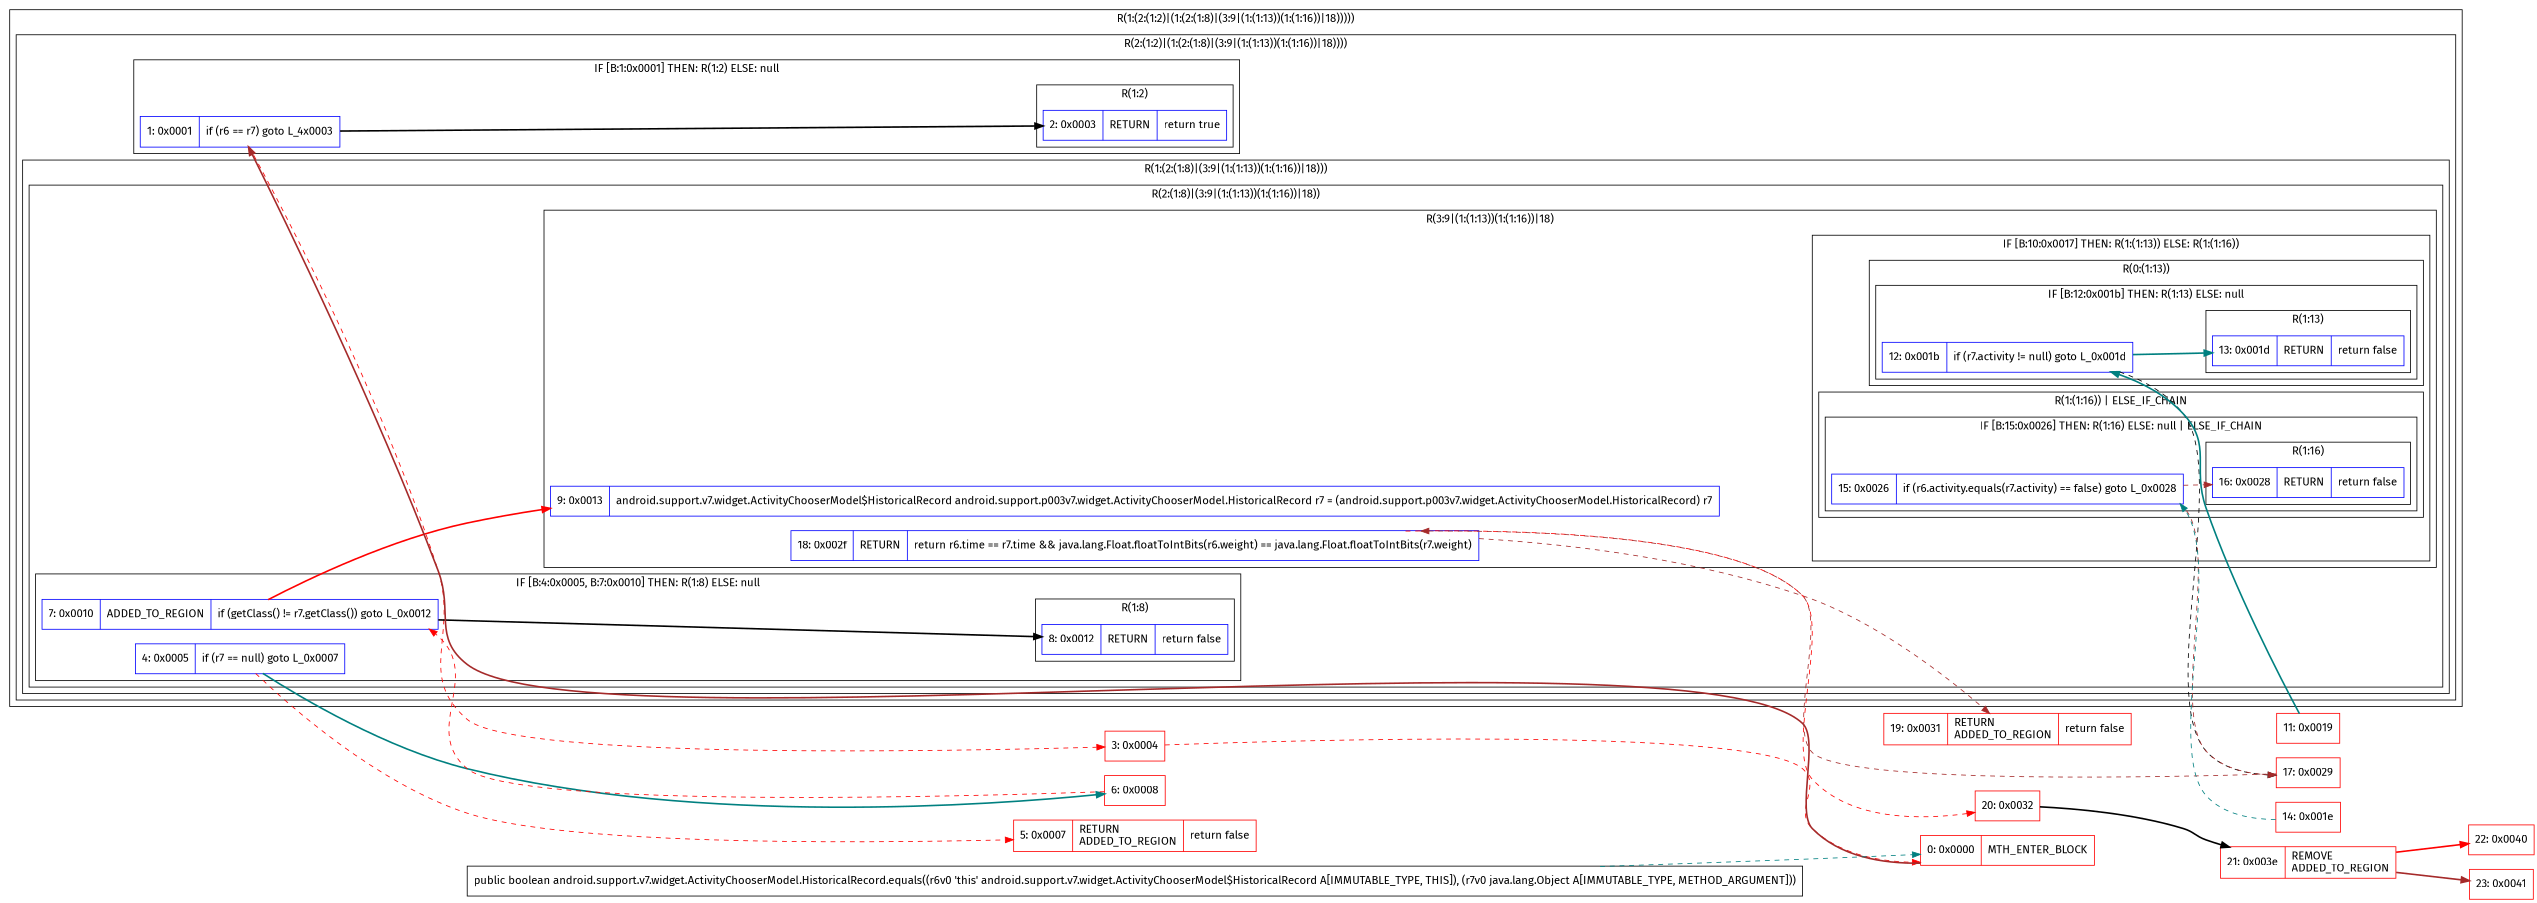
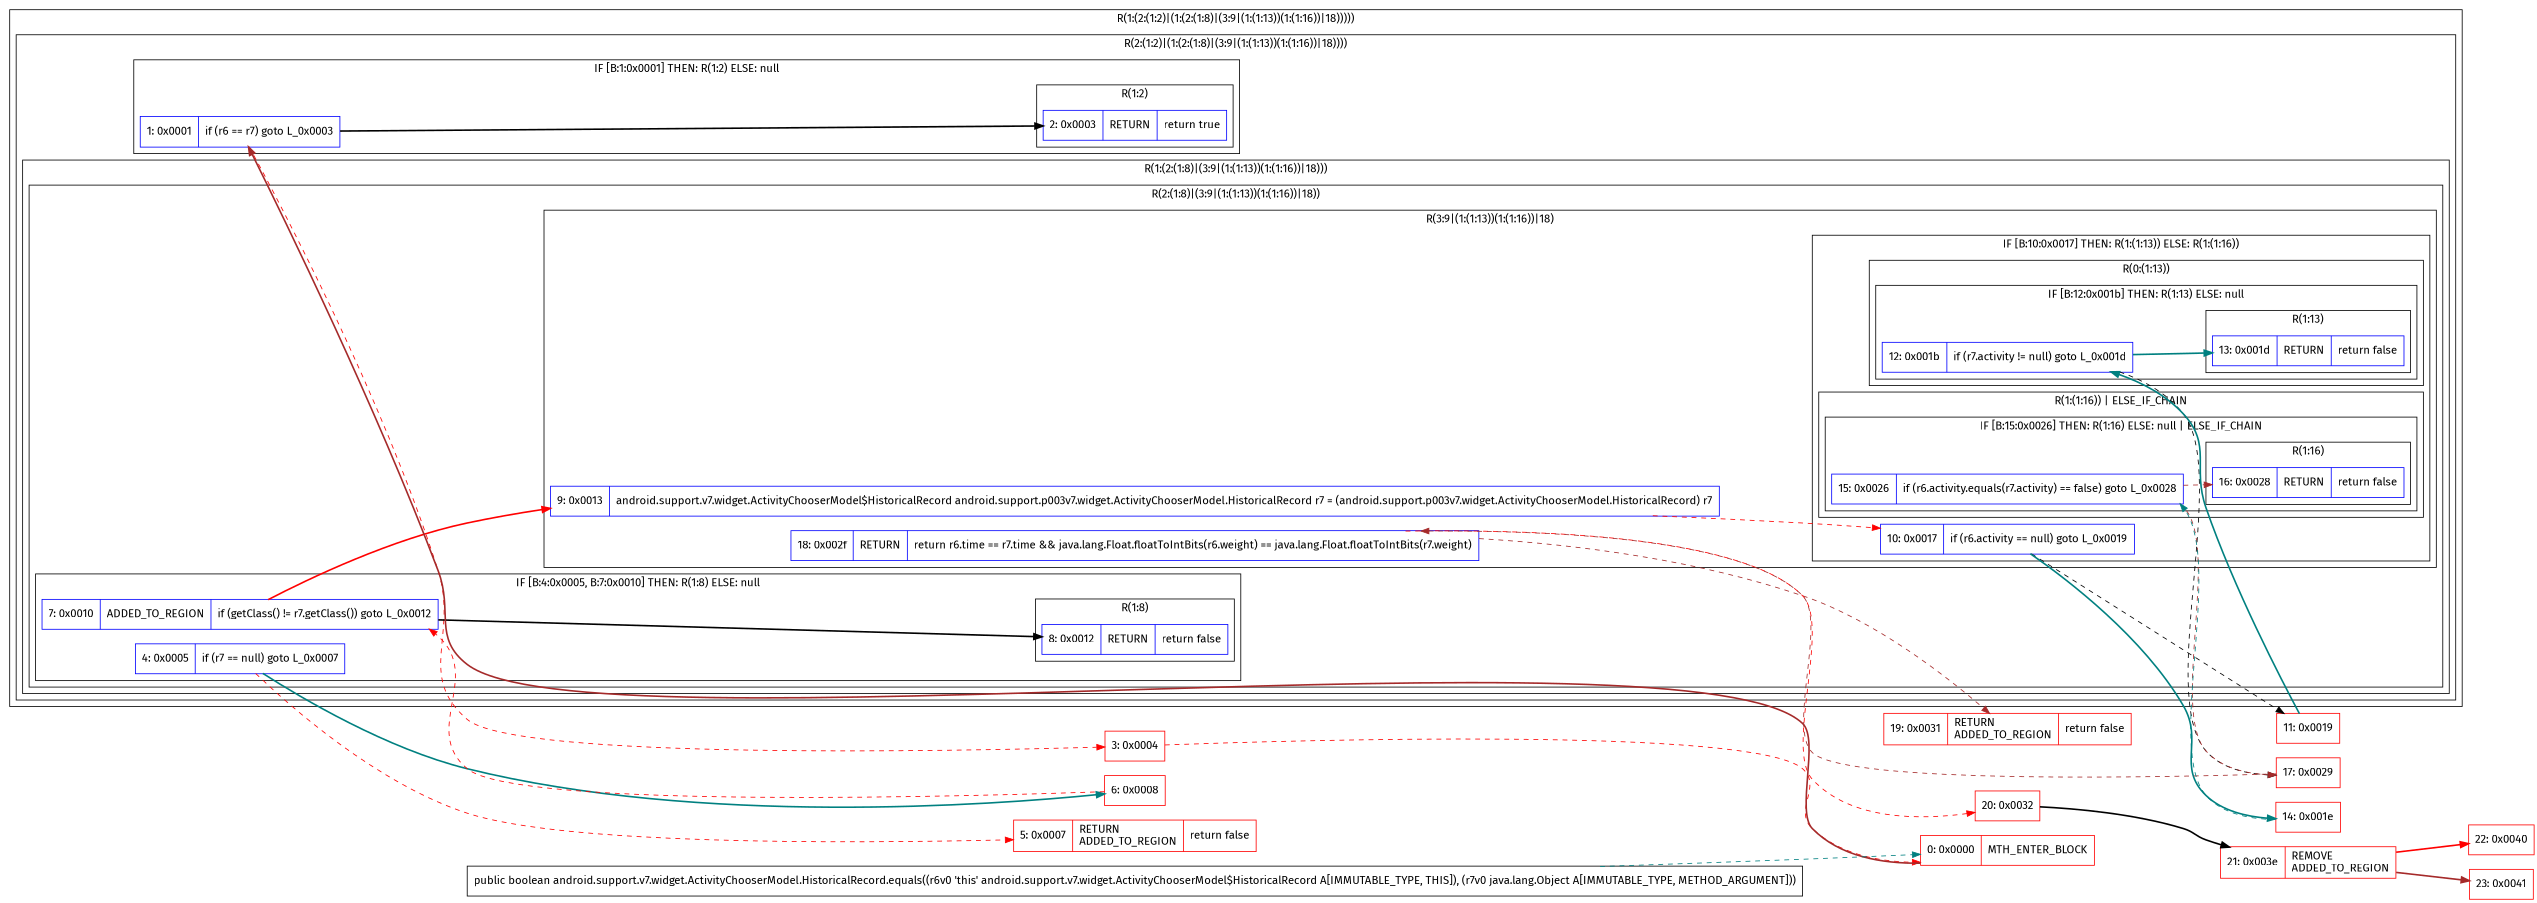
(269, 131) -> (269, 131)
none -> (2007, 539)
